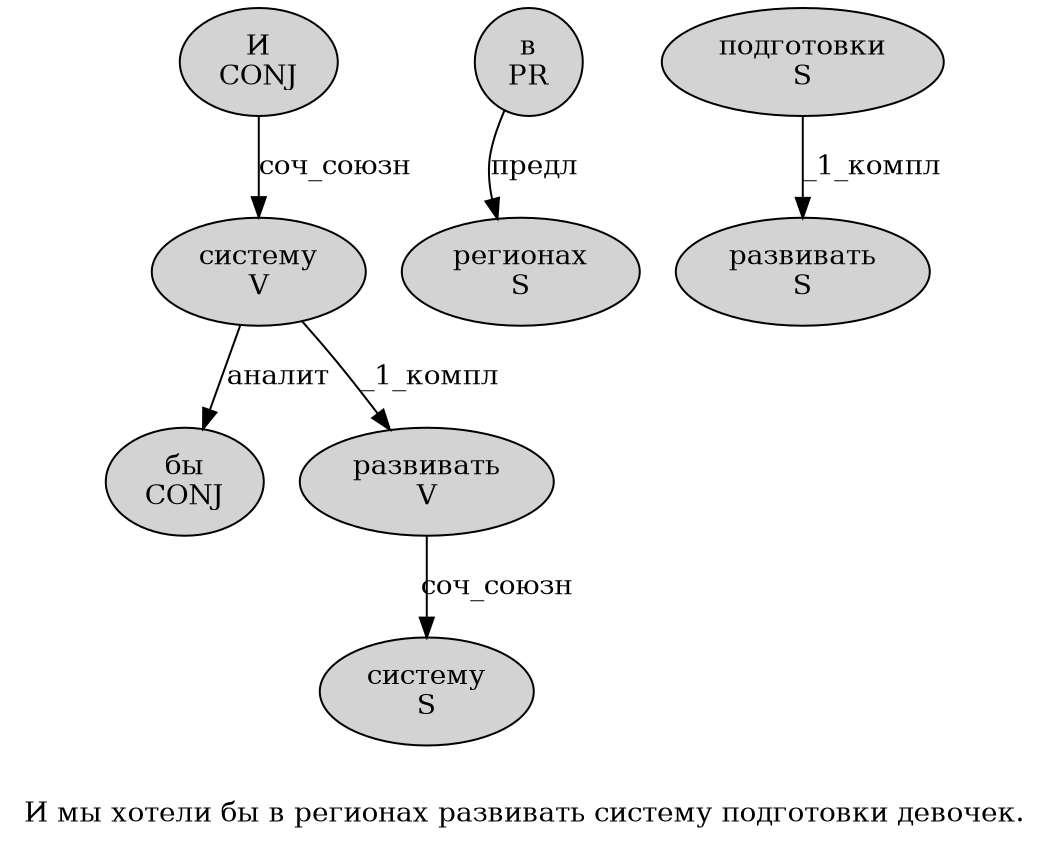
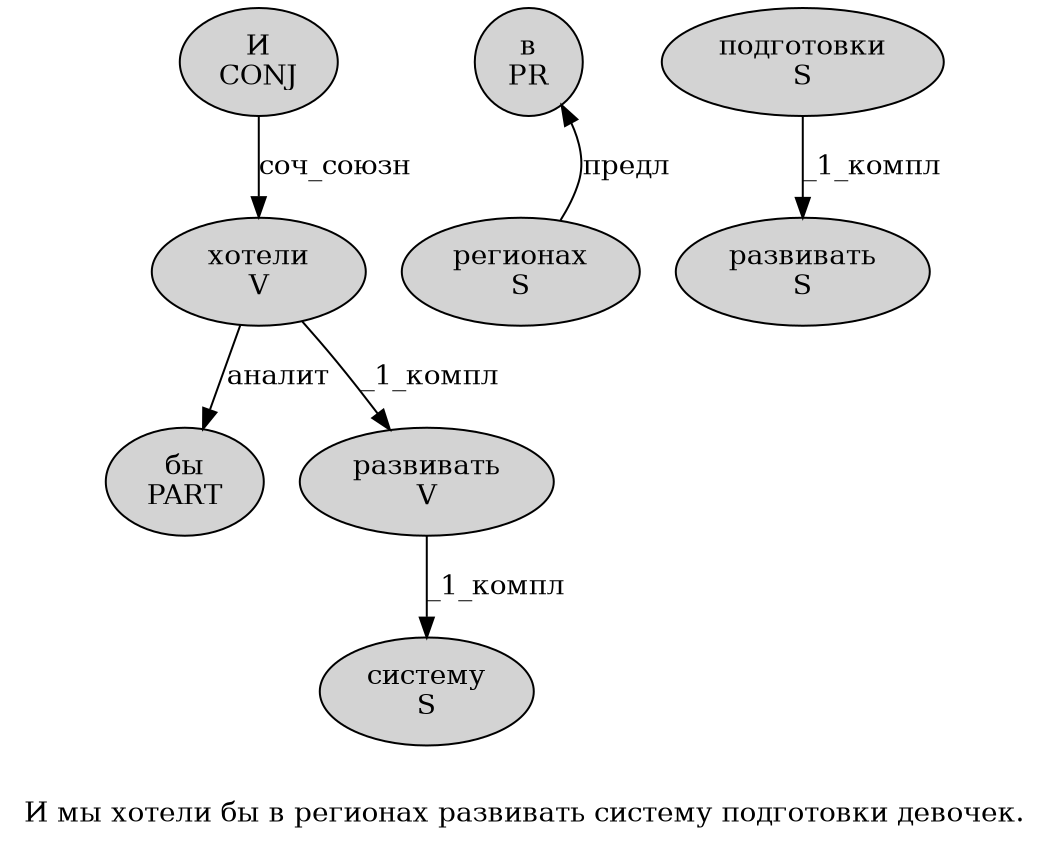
(490, 154) -> (581, 173)
(259, 272) -> (259, 272)
(185, 482) -> (185, 482)
(497, 587) -> (497, 587)
